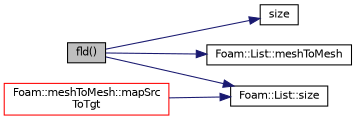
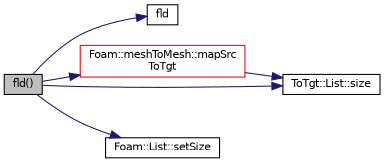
(279, 15) -> (163, 15)
(279, 55) -> (163, 148)
none -> (56, 79)
(279, 96) -> (331, 84)
